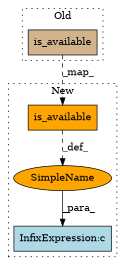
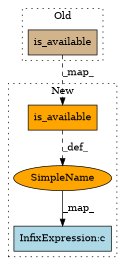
(79, 208) -> (79, 208)
